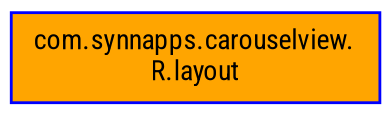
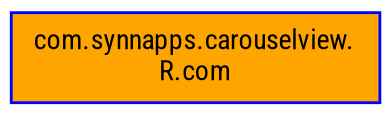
(196, 58) -> (196, 58)
